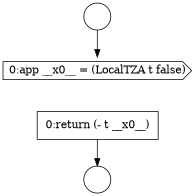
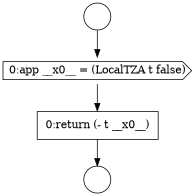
none -> (97, 94)
